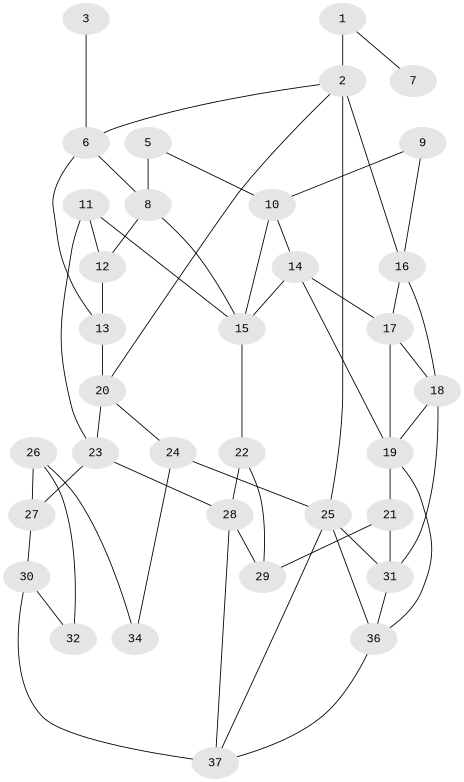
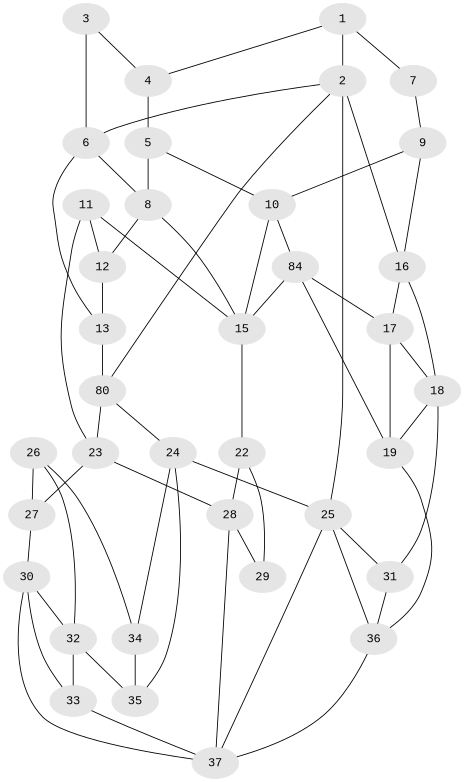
none -> (148, 81)
none -> (418, 112)
(295, 267) -> (295, 267)
(102, 391) -> (102, 391)
(390, 515) -> none
none -> (73, 701)
none -> (135, 701)
